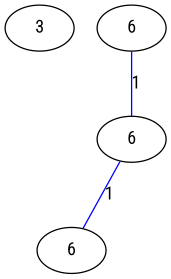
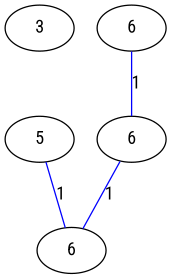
none -> (40, 139)
